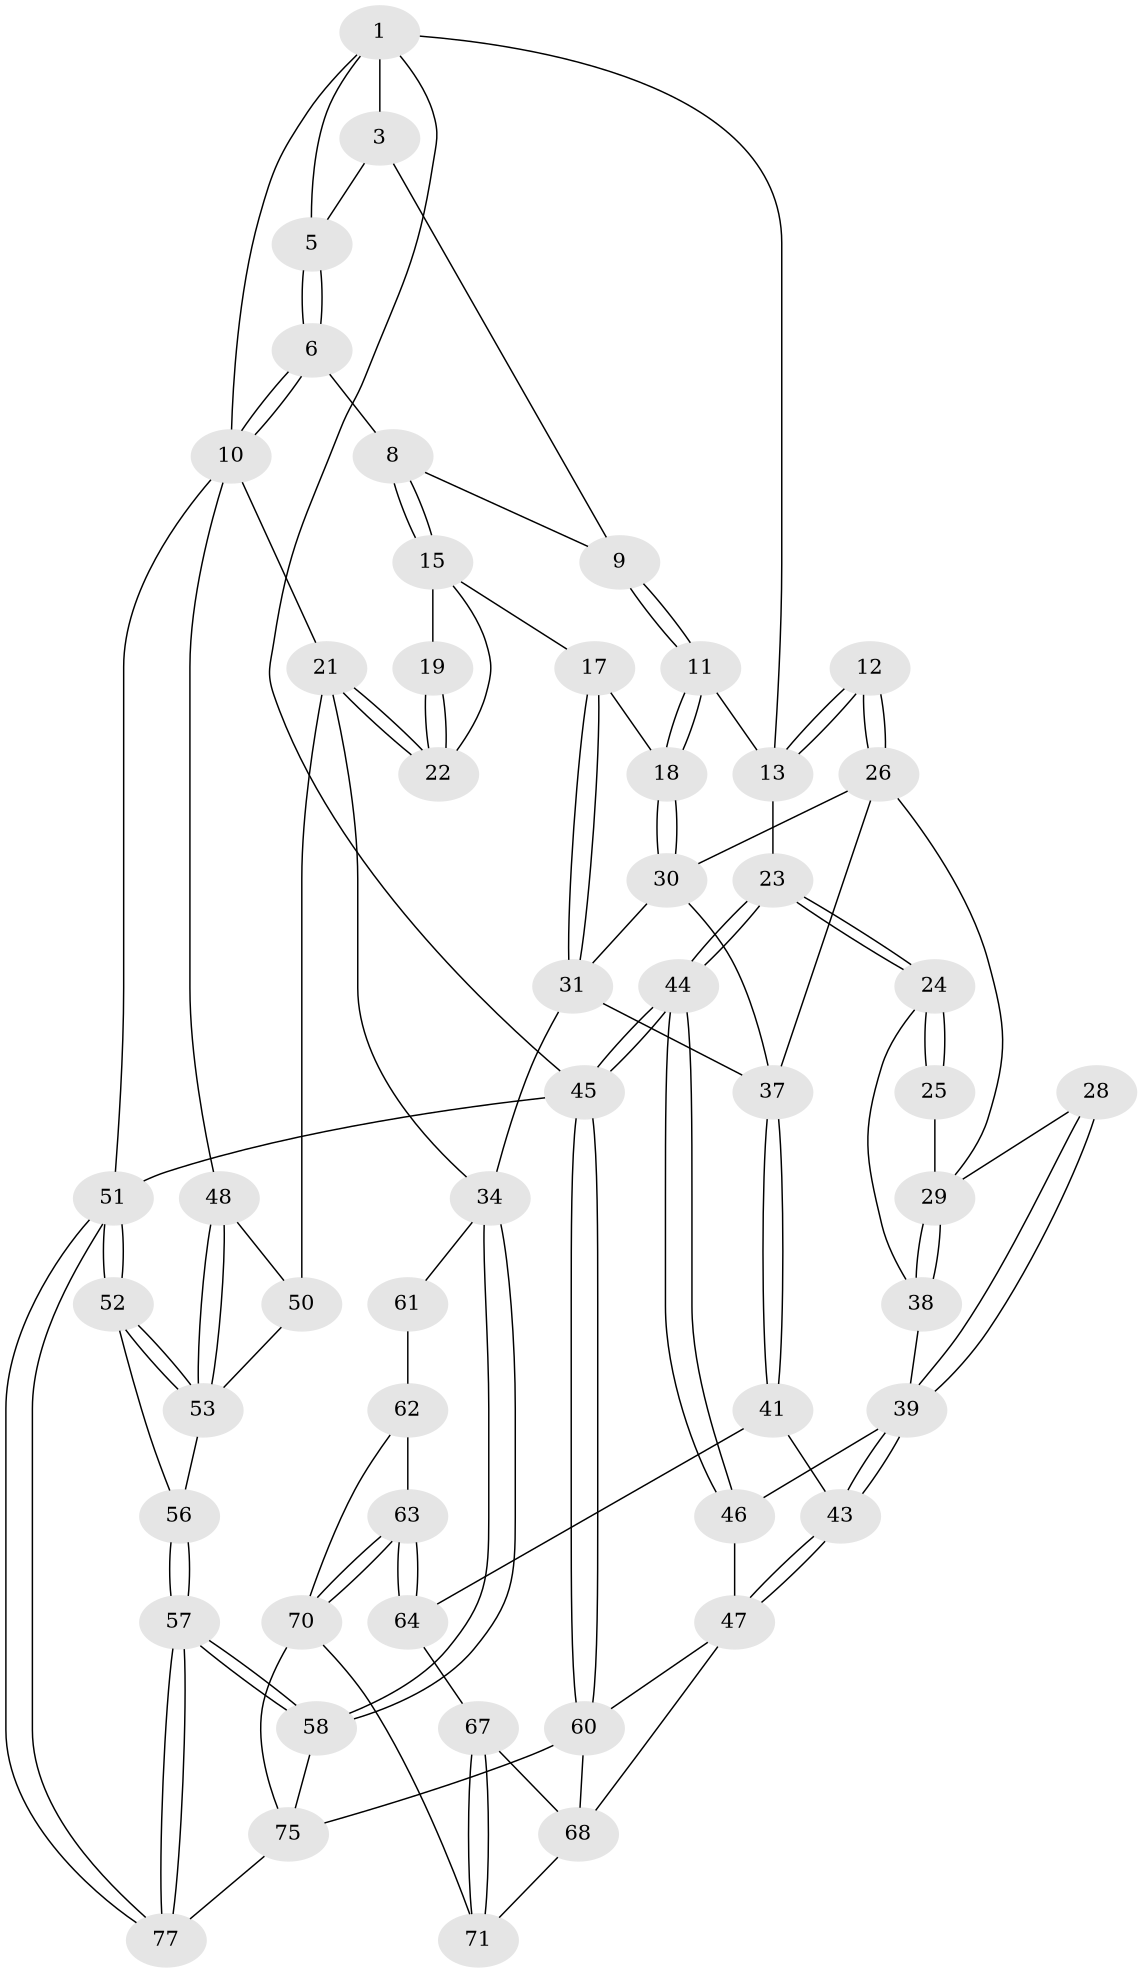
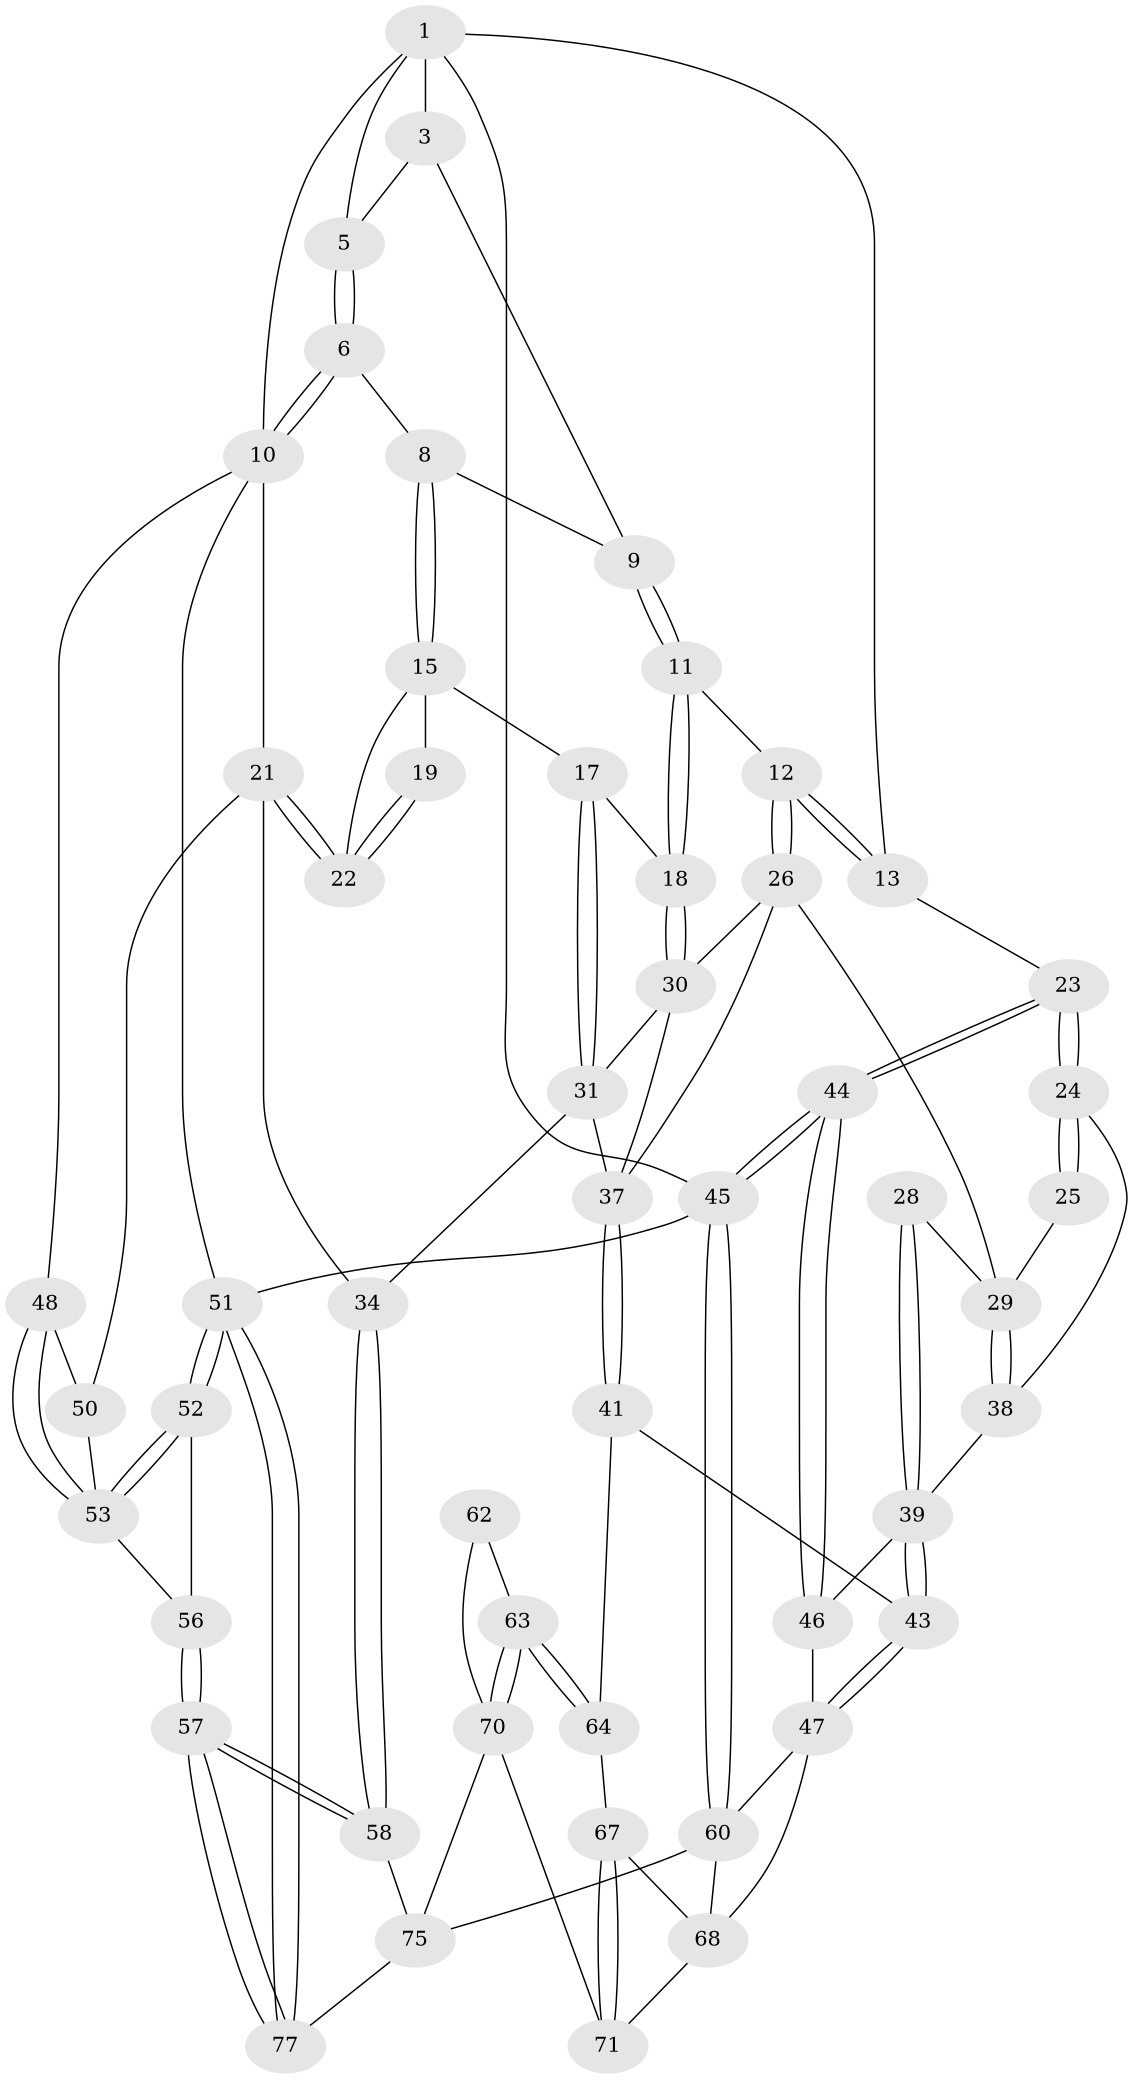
(737, 721) -> (732, 721)
(408, 1304) -> none
